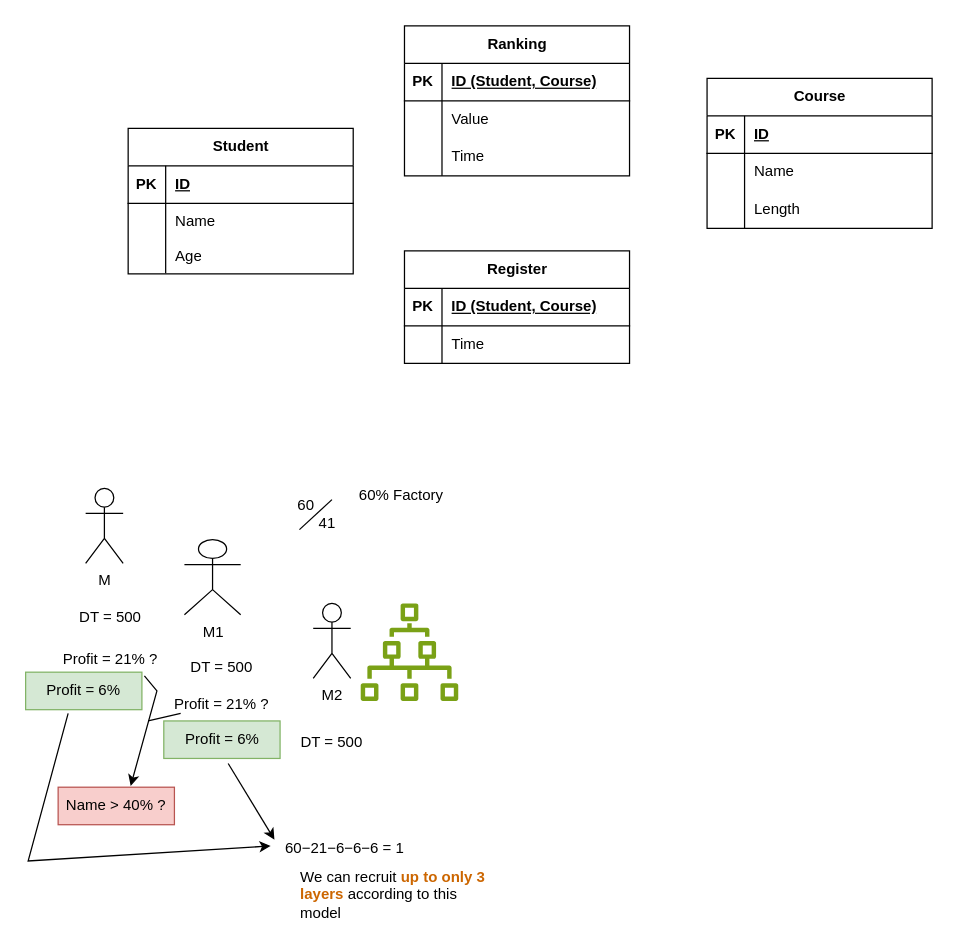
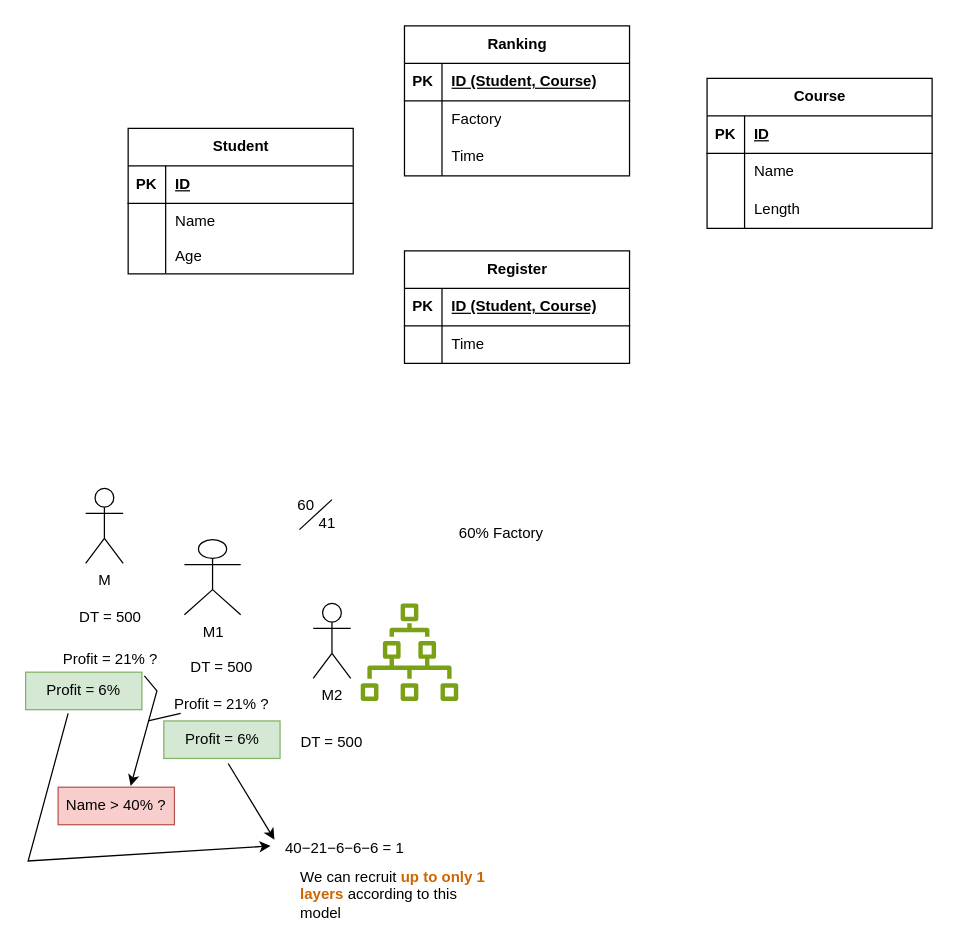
(471, 119) -> (481, 119)
(411, 496) -> (511, 533)
(345, 848) -> (345, 848)
(394, 894) -> (394, 894)
